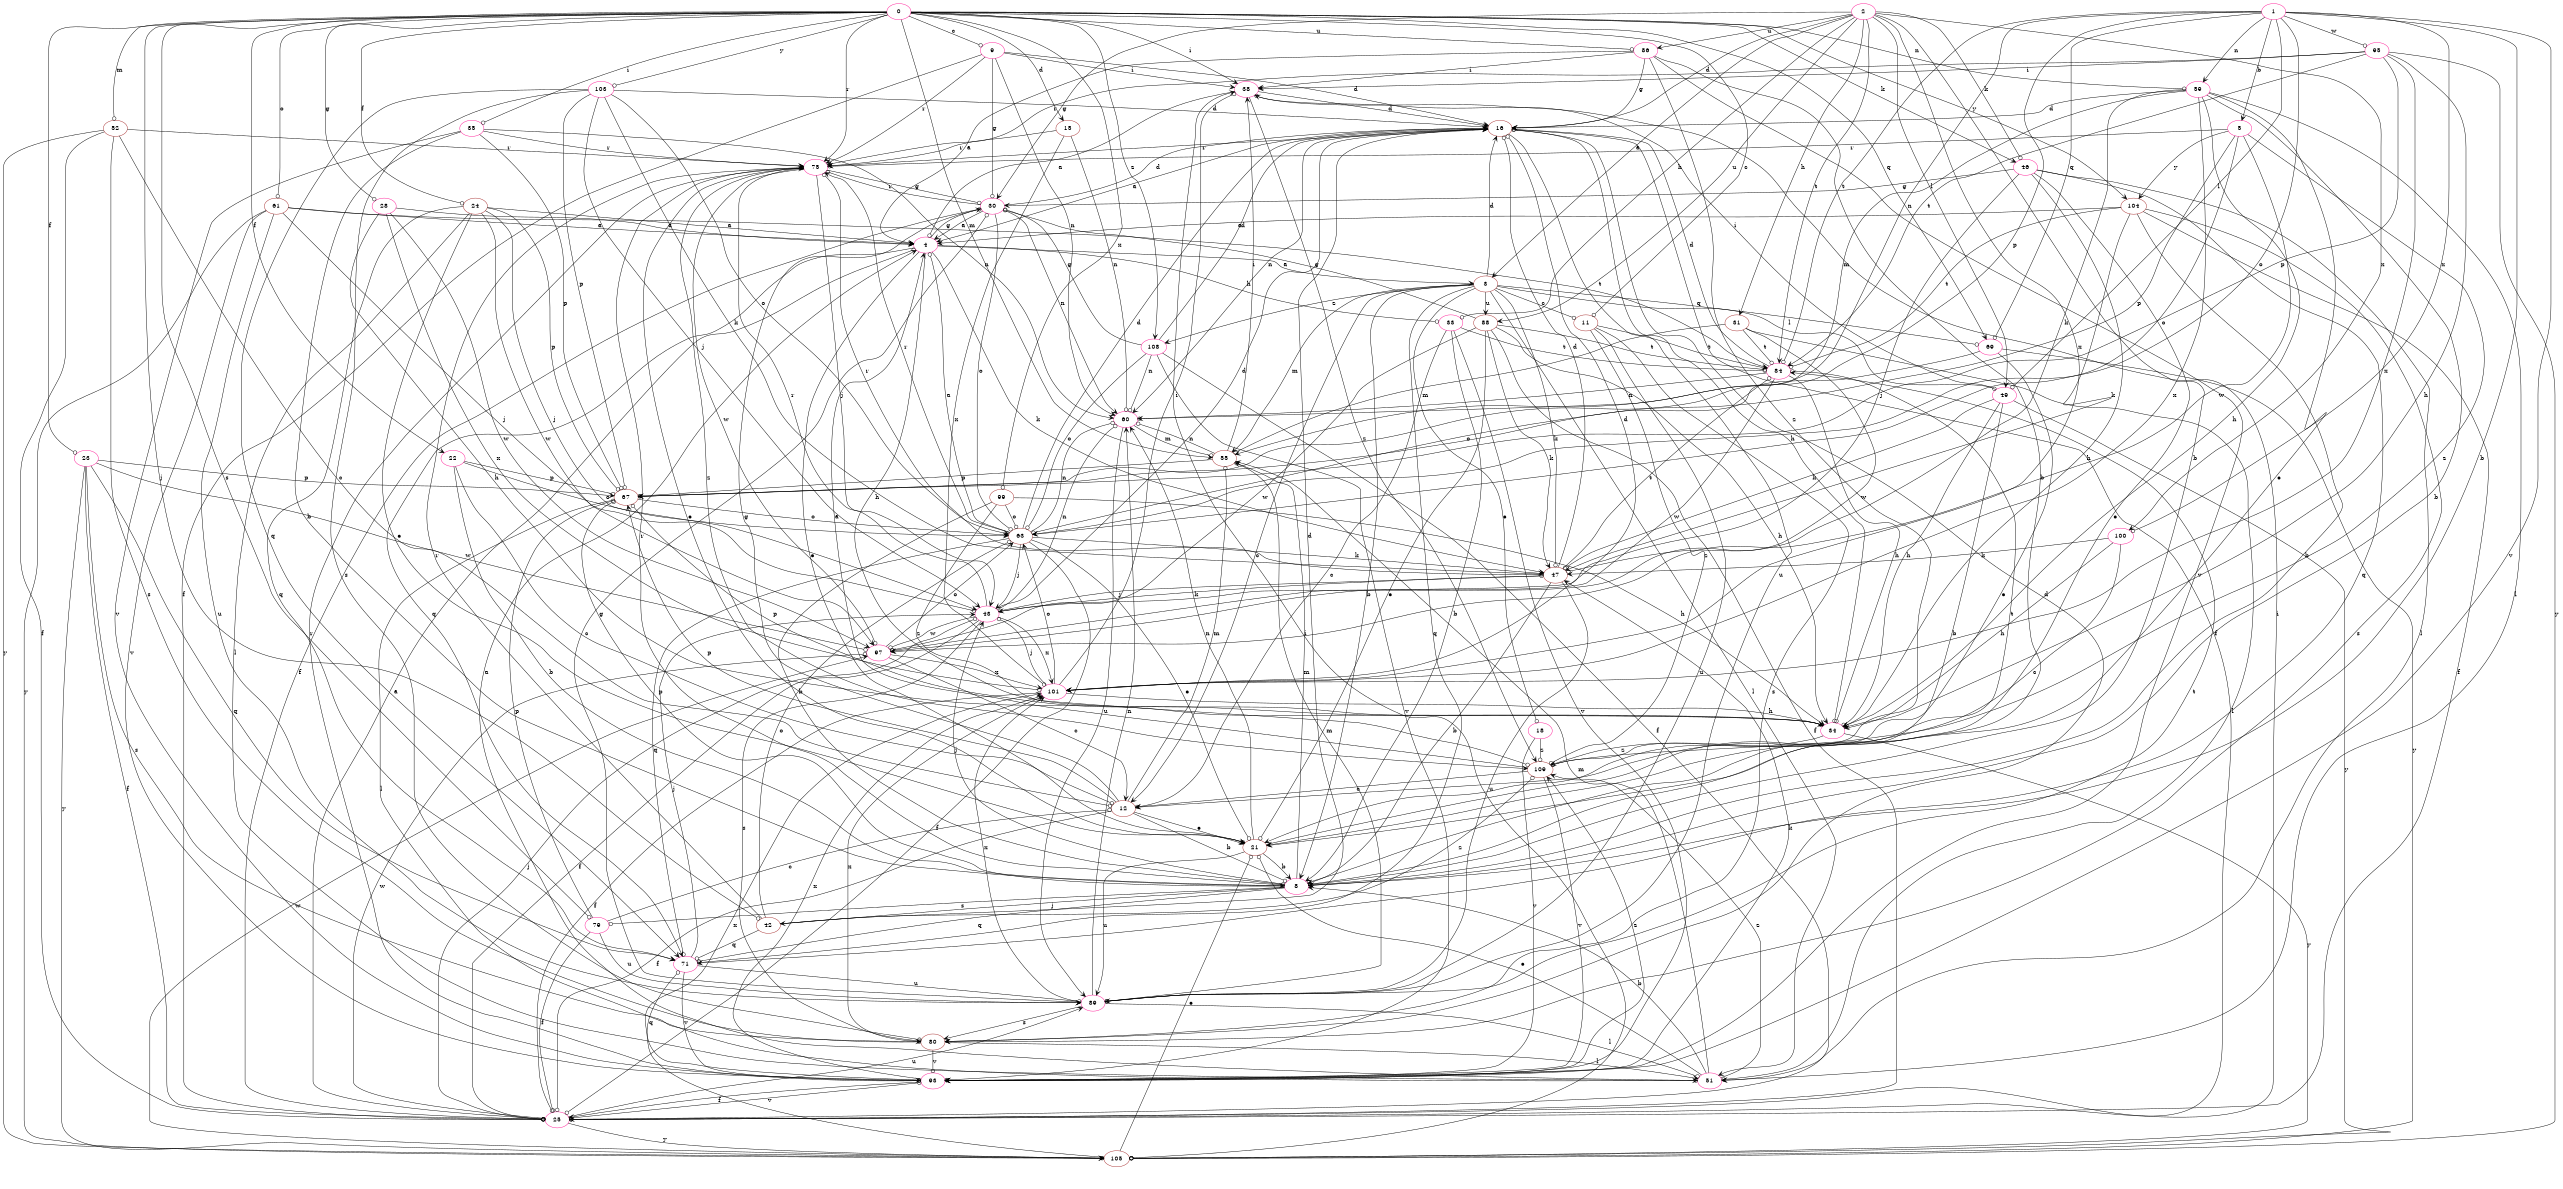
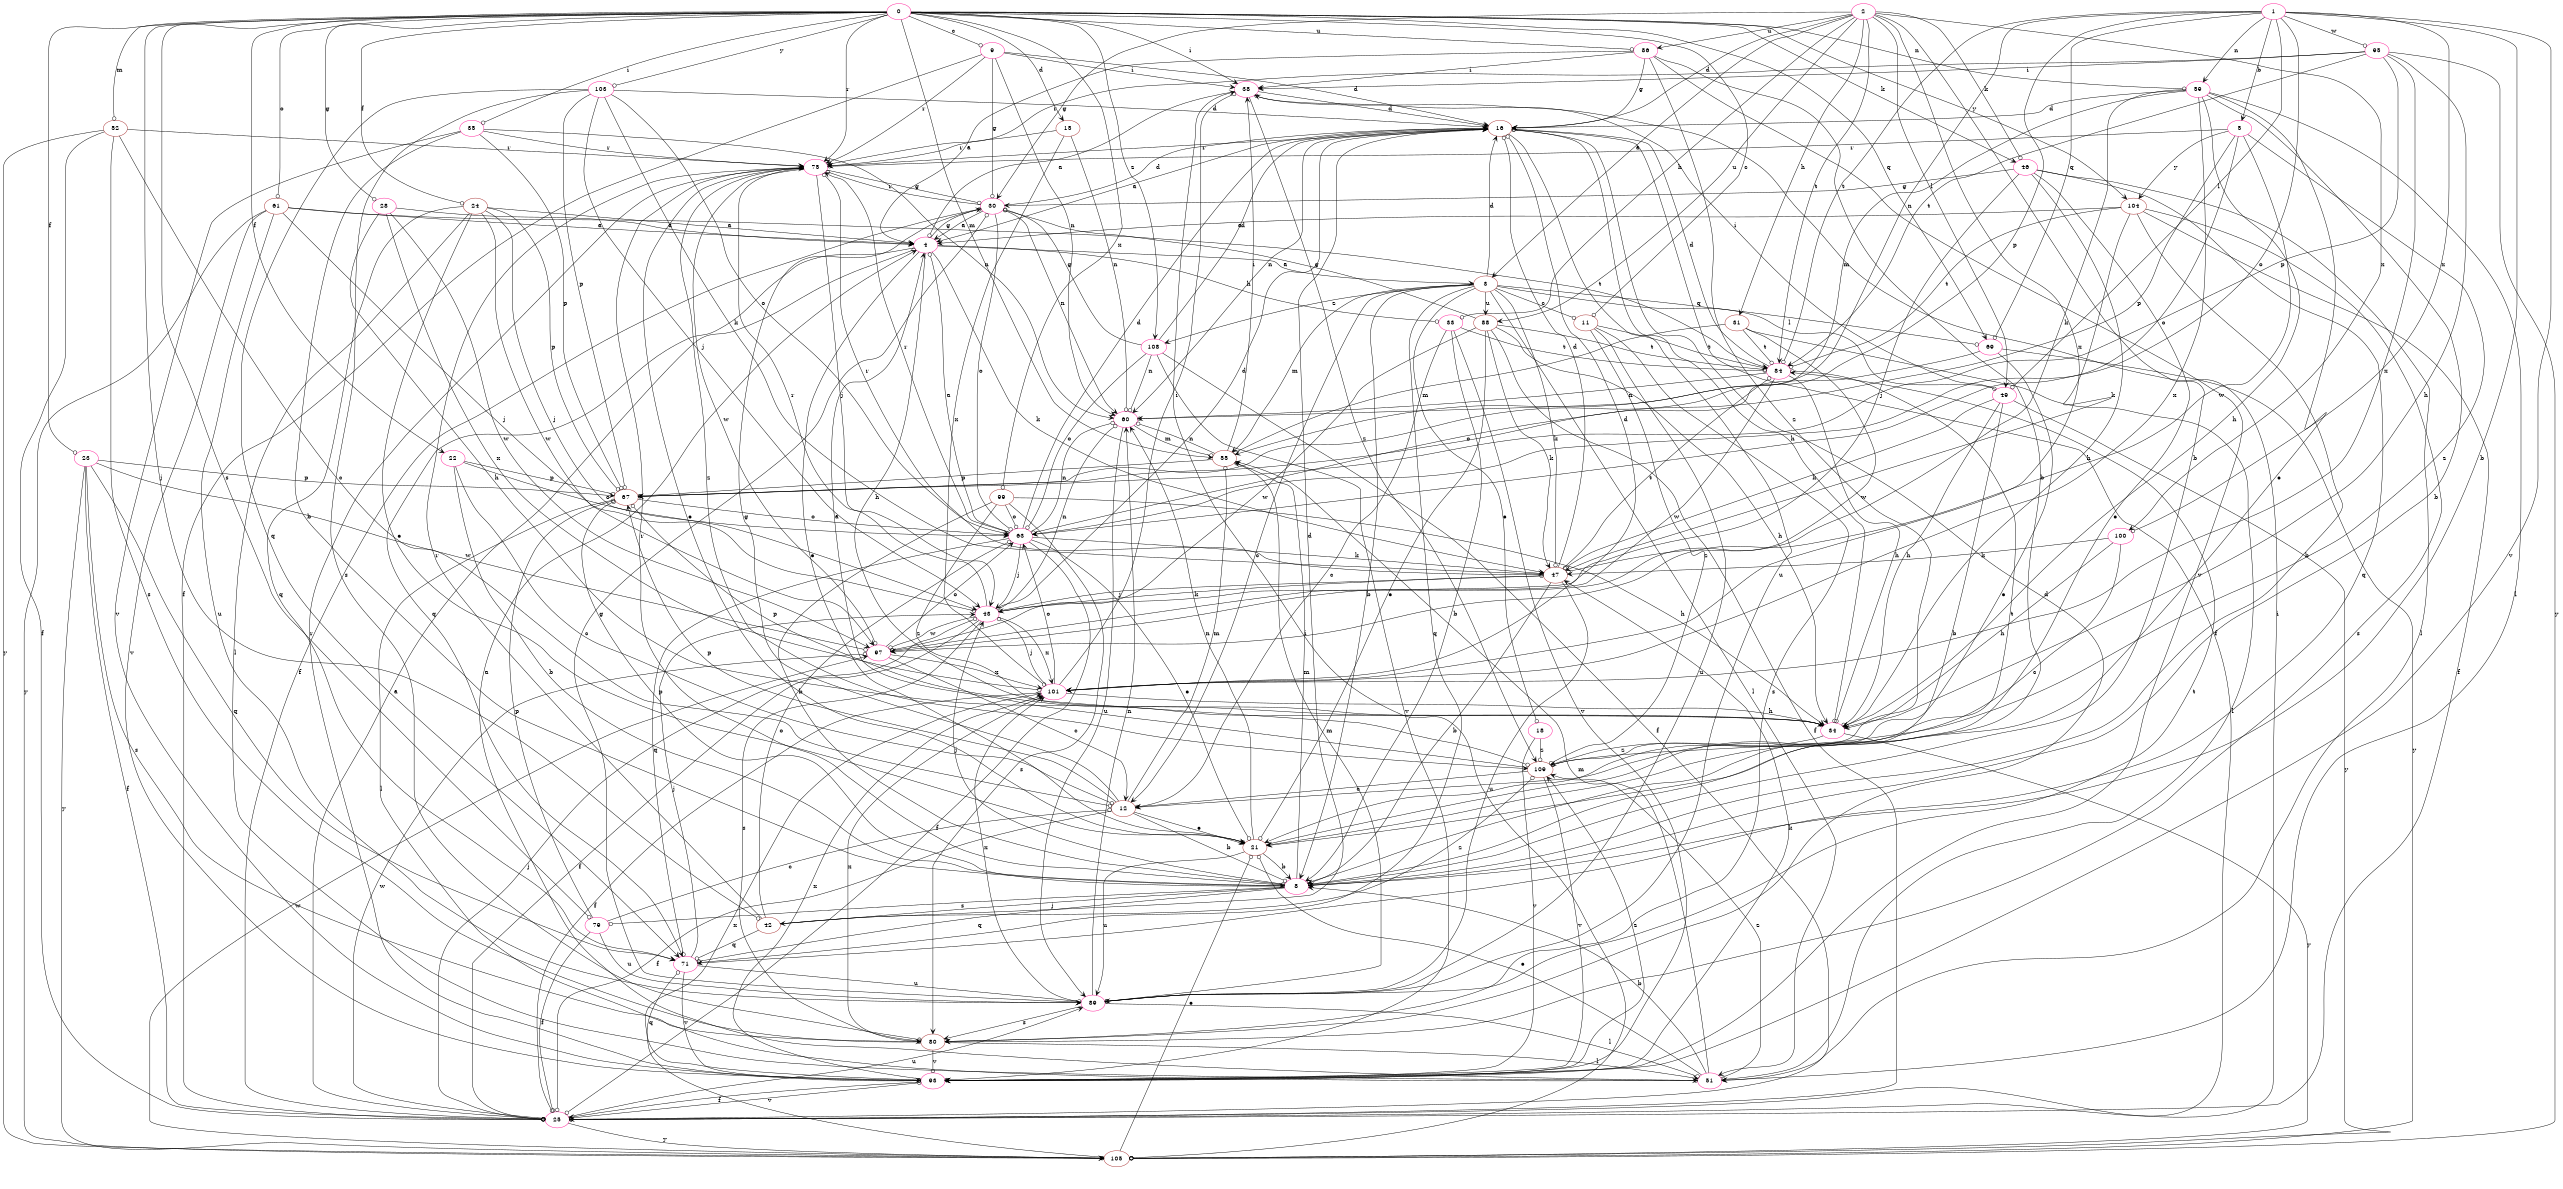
(1021, 536) -> (1021, 536)
none -> (1038, 754)
